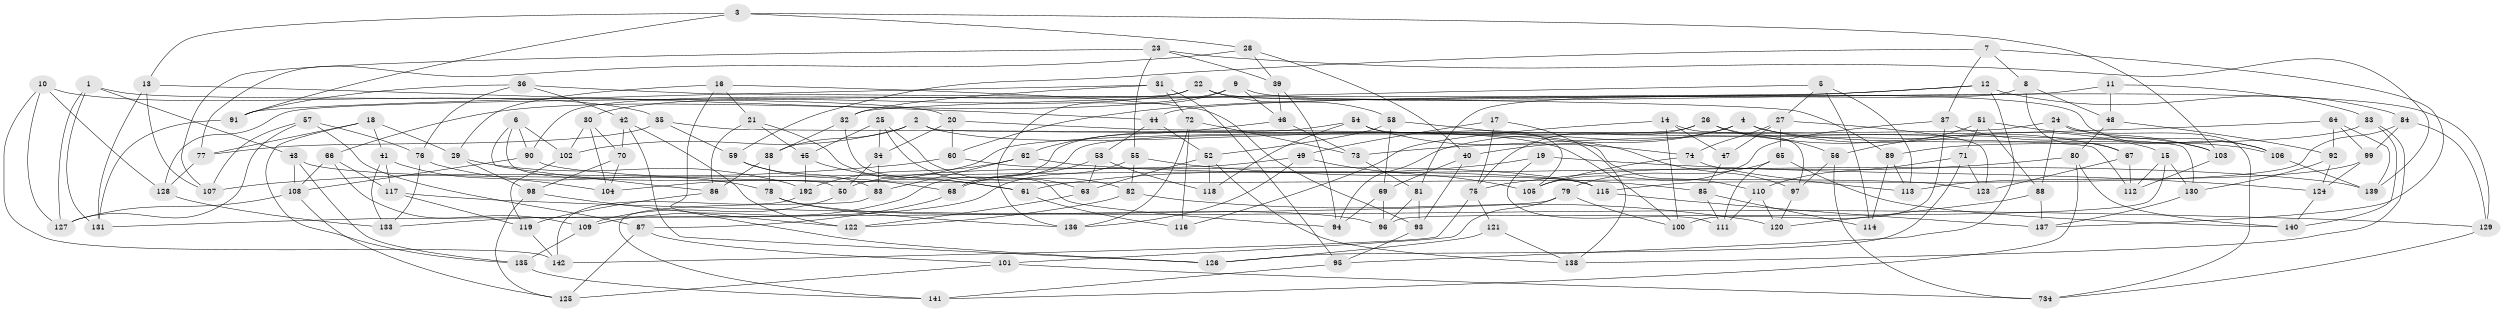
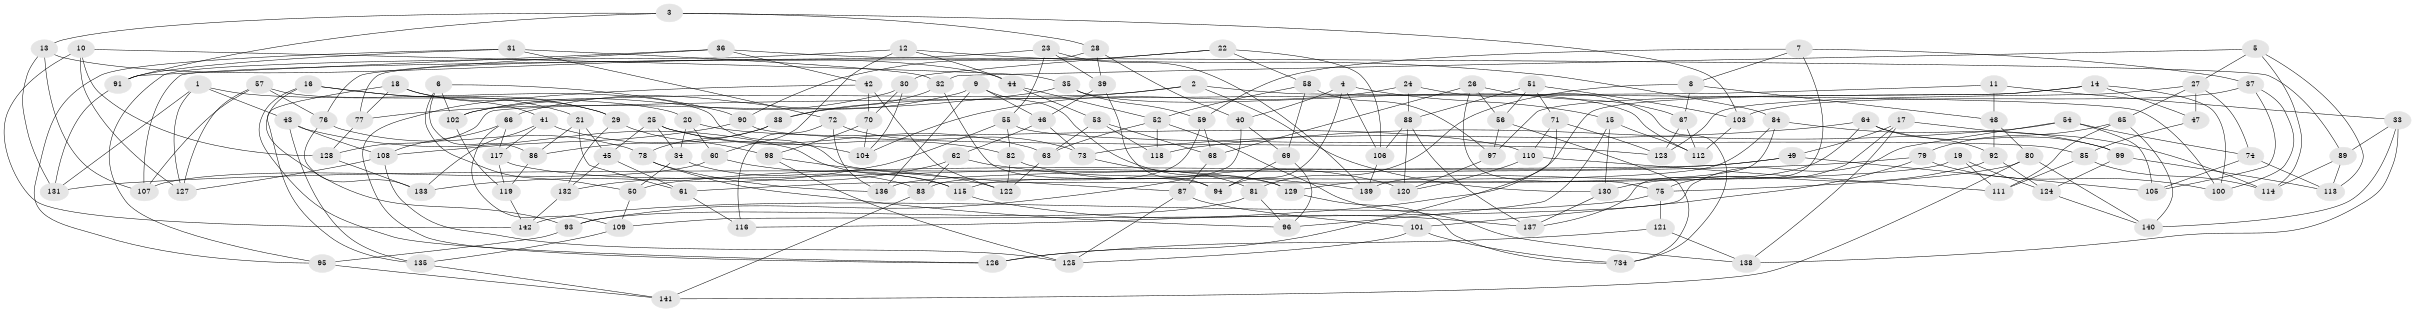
none -> (2089, 138)
(2177, 138) -> (1393, 139)
(806, 192) -> (565, 192)
